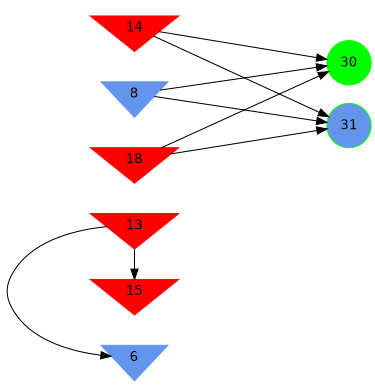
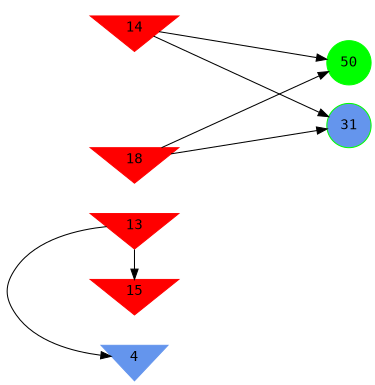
(349, 63) -> (349, 63)
(134, 94) -> none
(134, 357) -> (134, 357)
